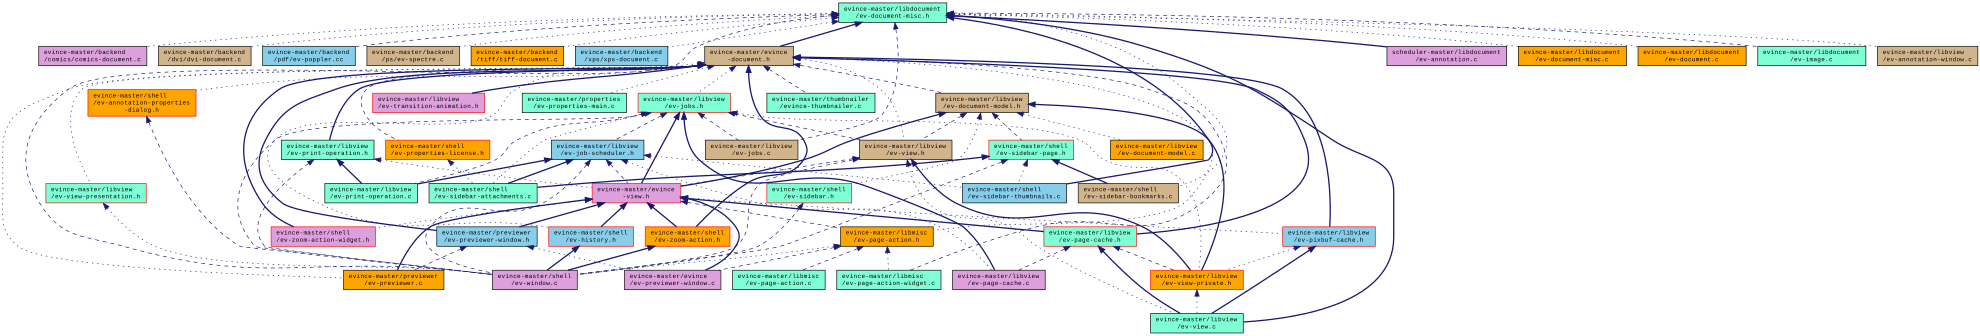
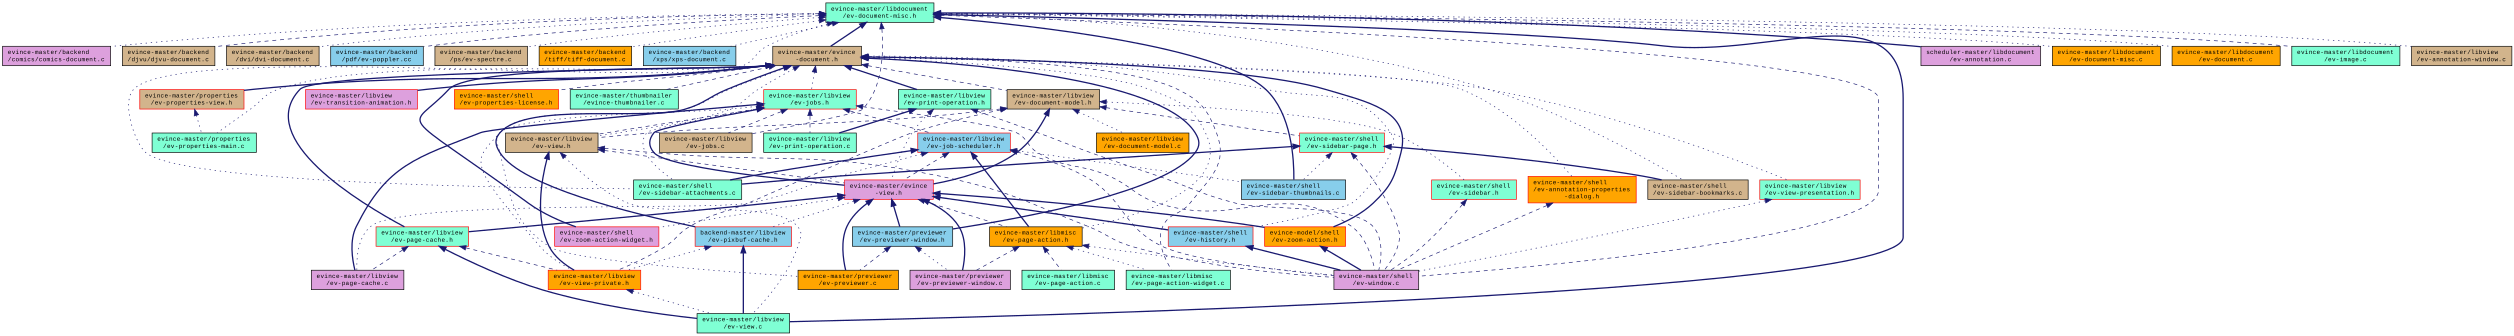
none -> (169, 56)
none -> (192, 99)
(1184, 125) -> (823, 170)
(598, 150) -> (964, 143)
(487, 171) -> (997, 185)
(468, 179) -> (205, 72)
(688, 237) -> (1305, 237)
(1329, 237) -> (743, 237)
(673, 280) -> (960, 280)
